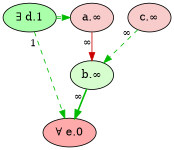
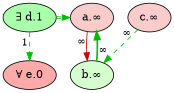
(82, 100) -> (97, 50)
